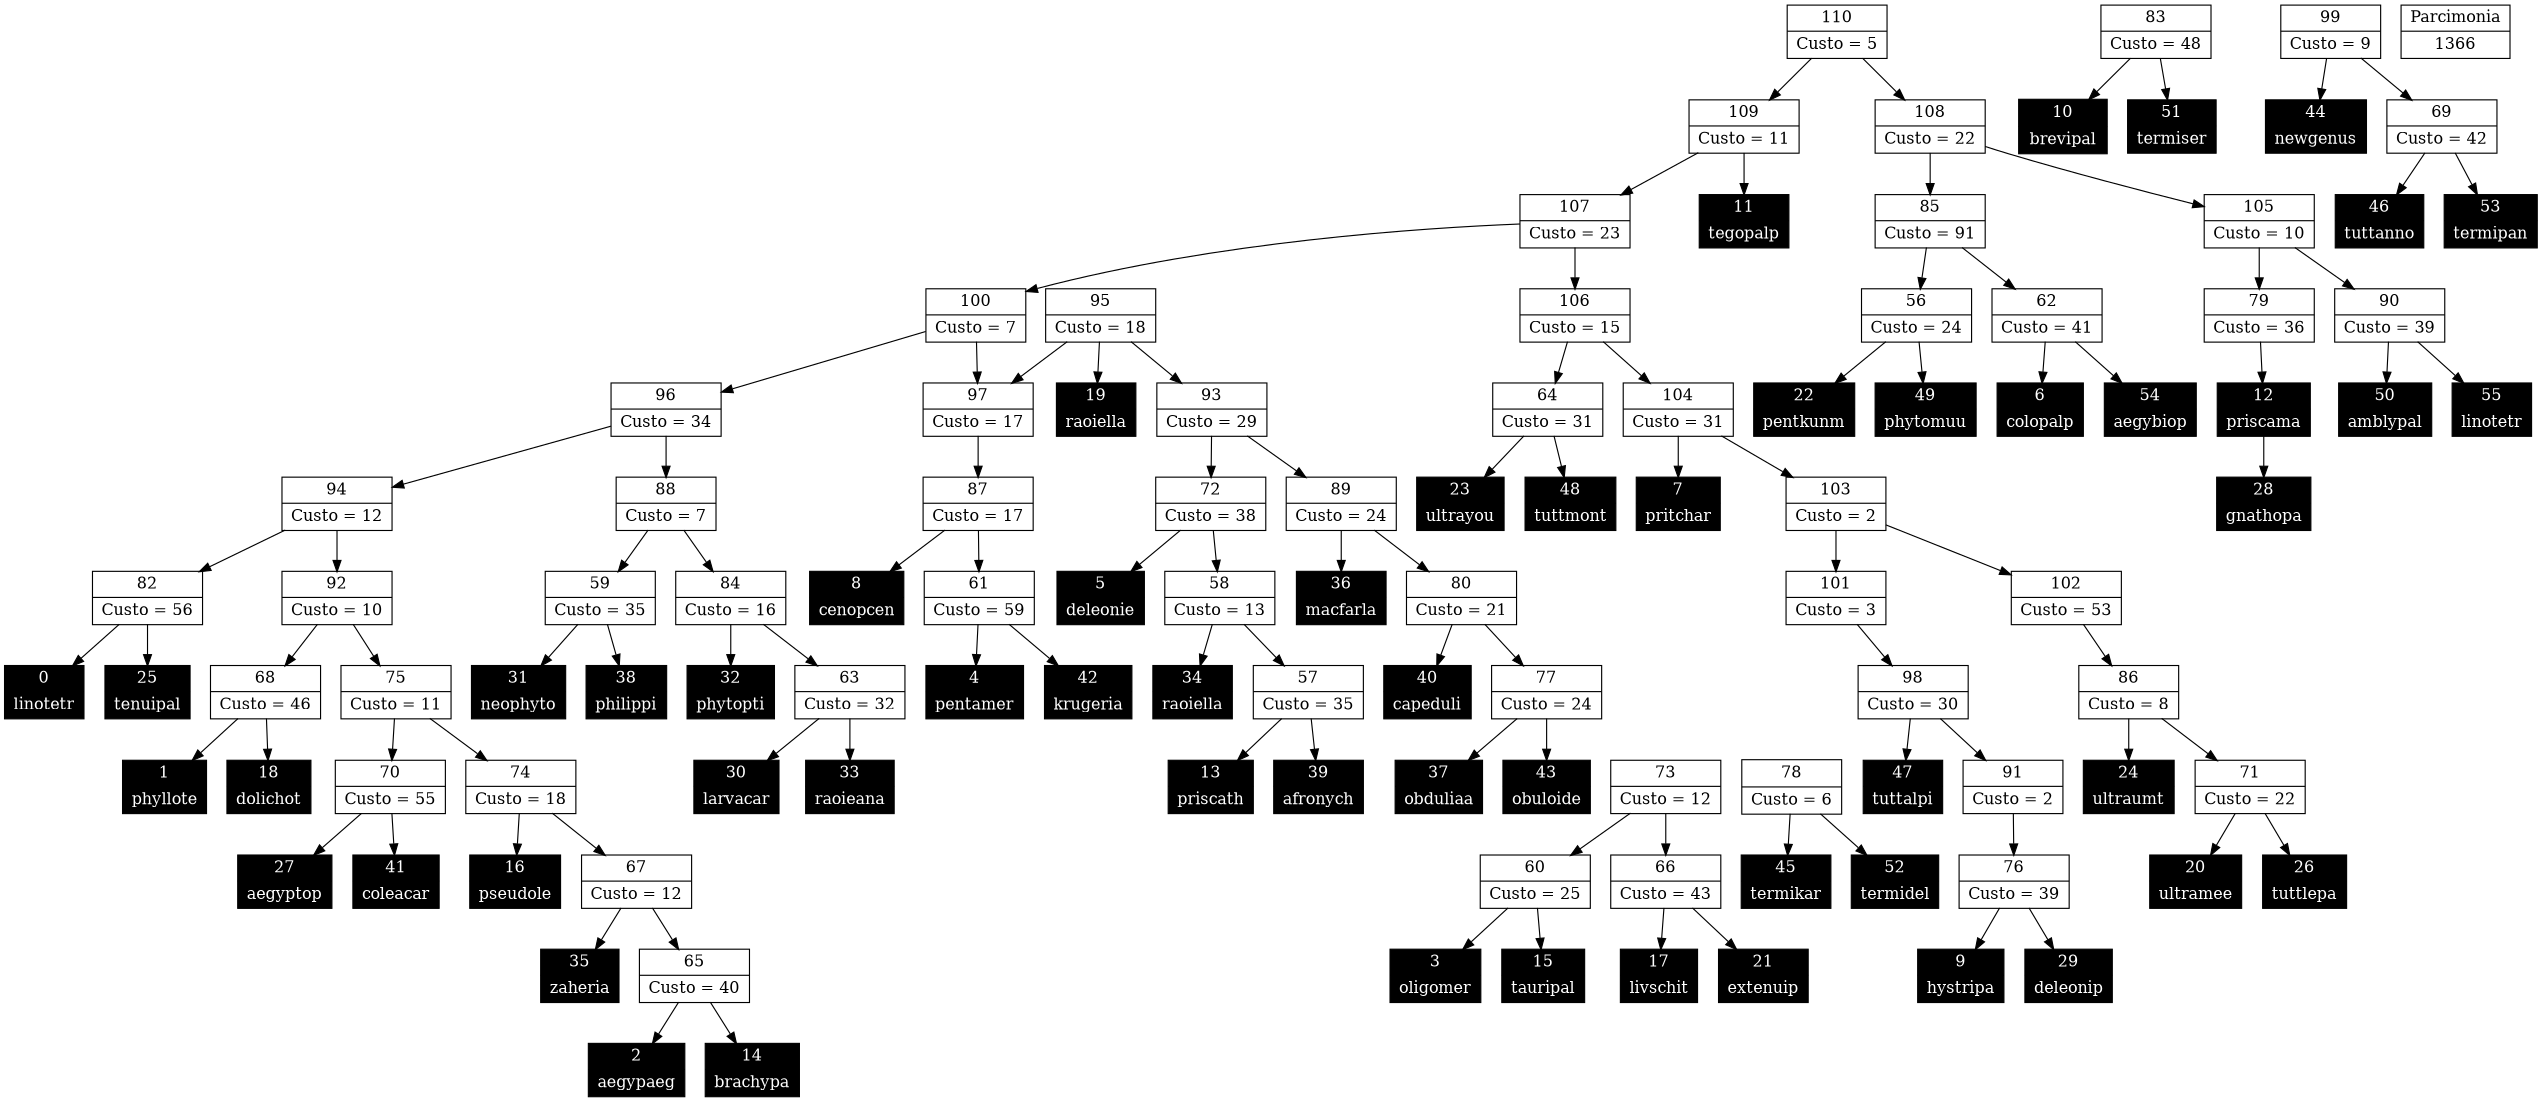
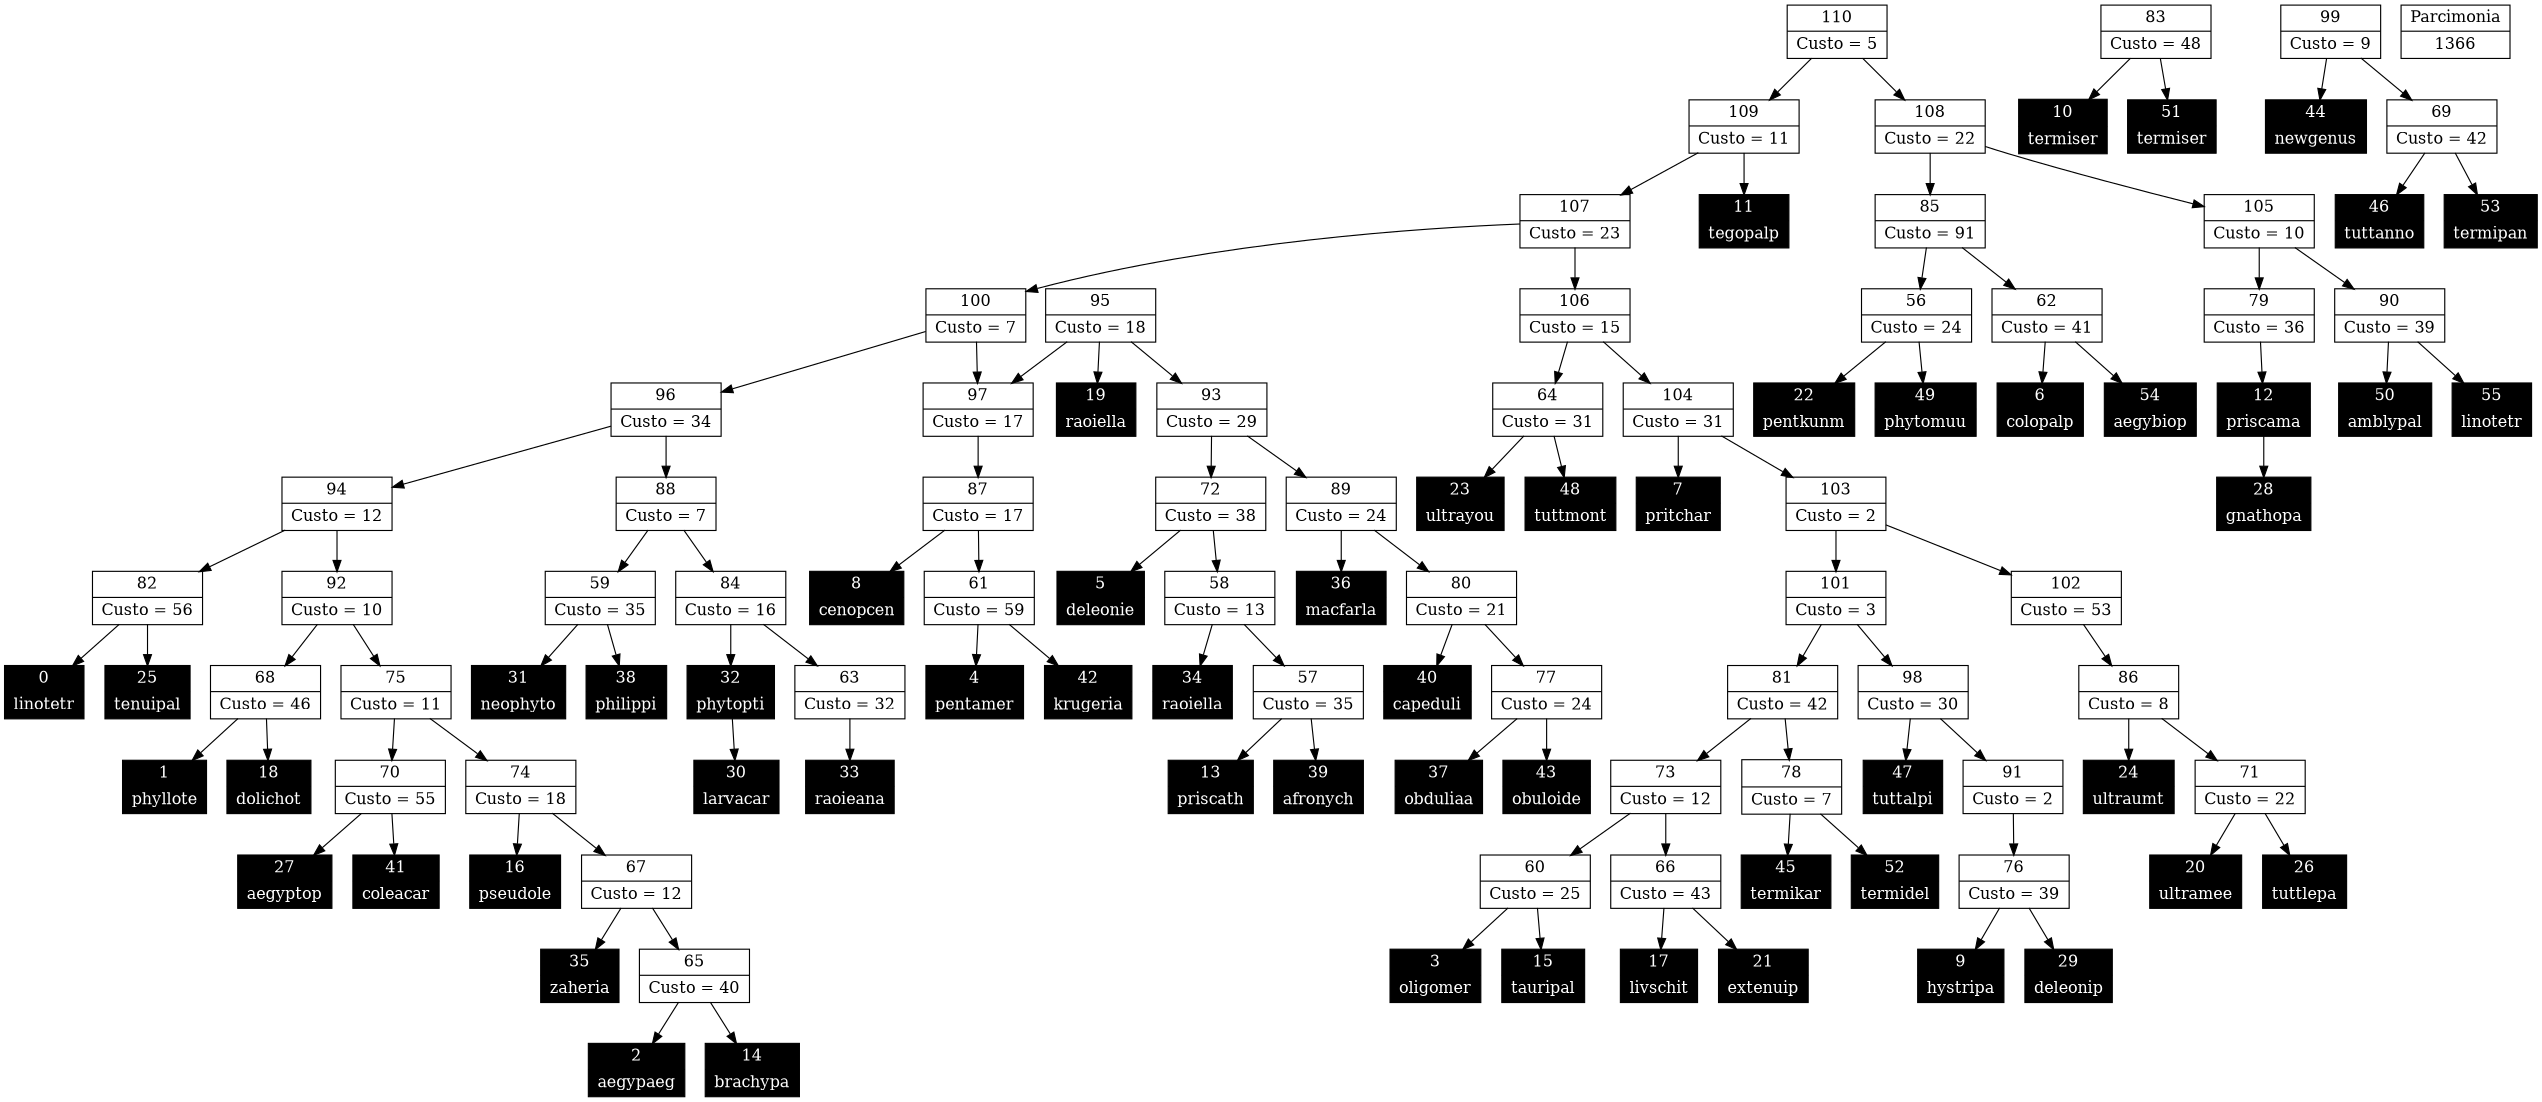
(2063, 140) -> (2063, 140)
none -> (1783, 692)
(798, 736) -> (733, 734)
(1792, 800) -> (1792, 800)
